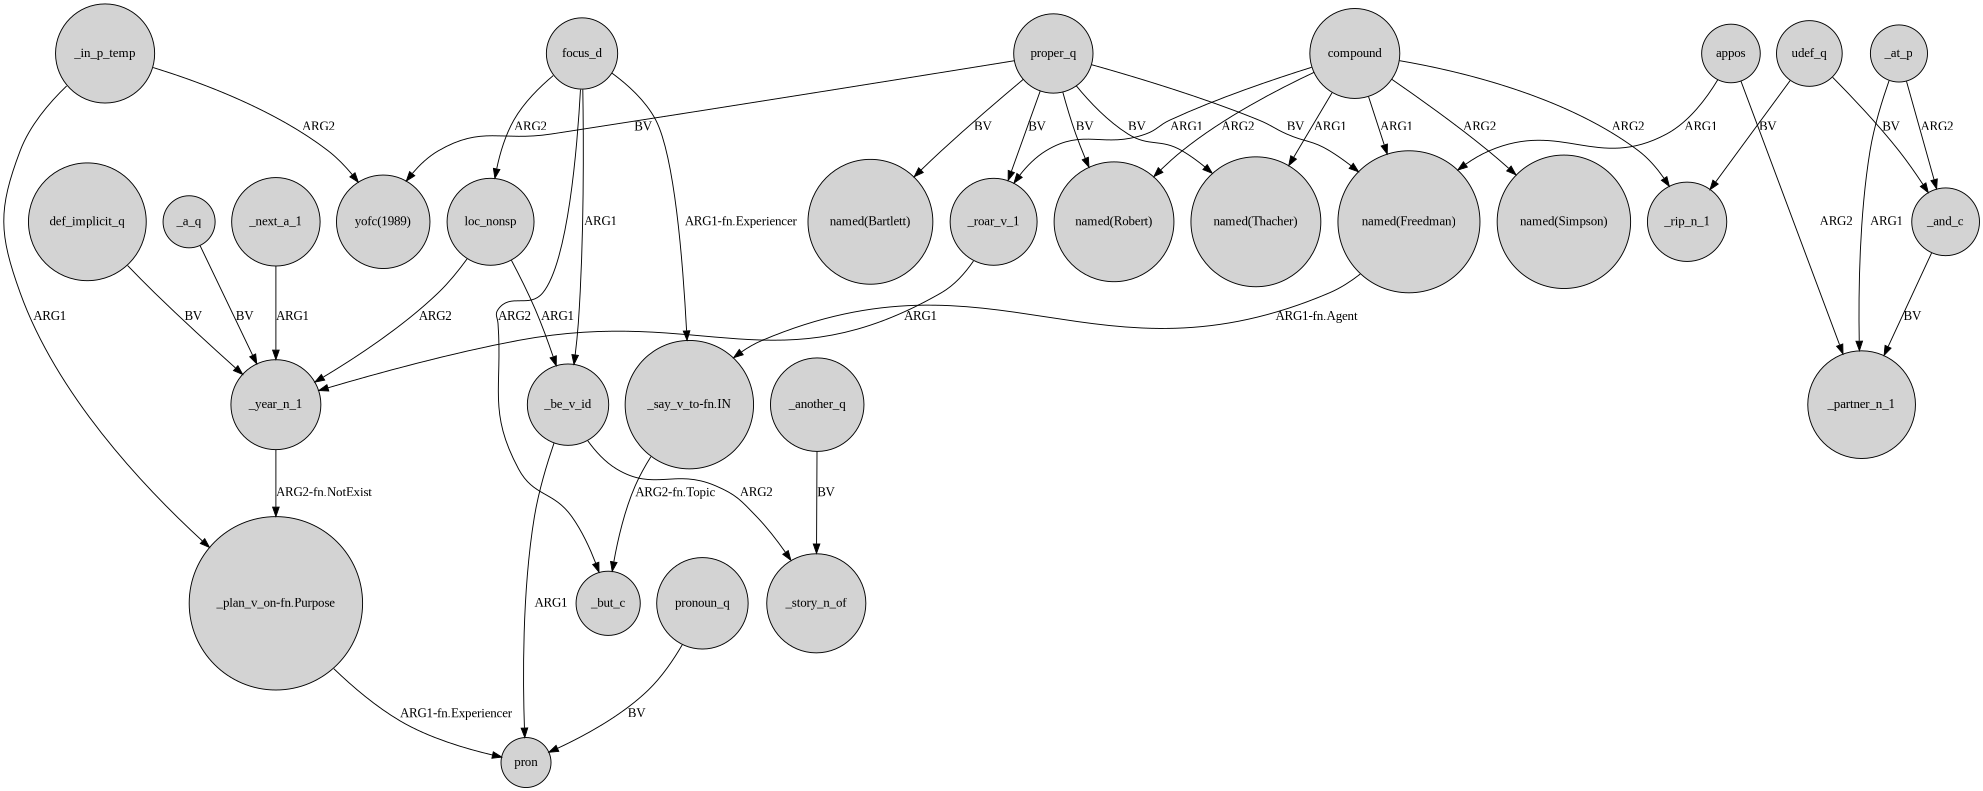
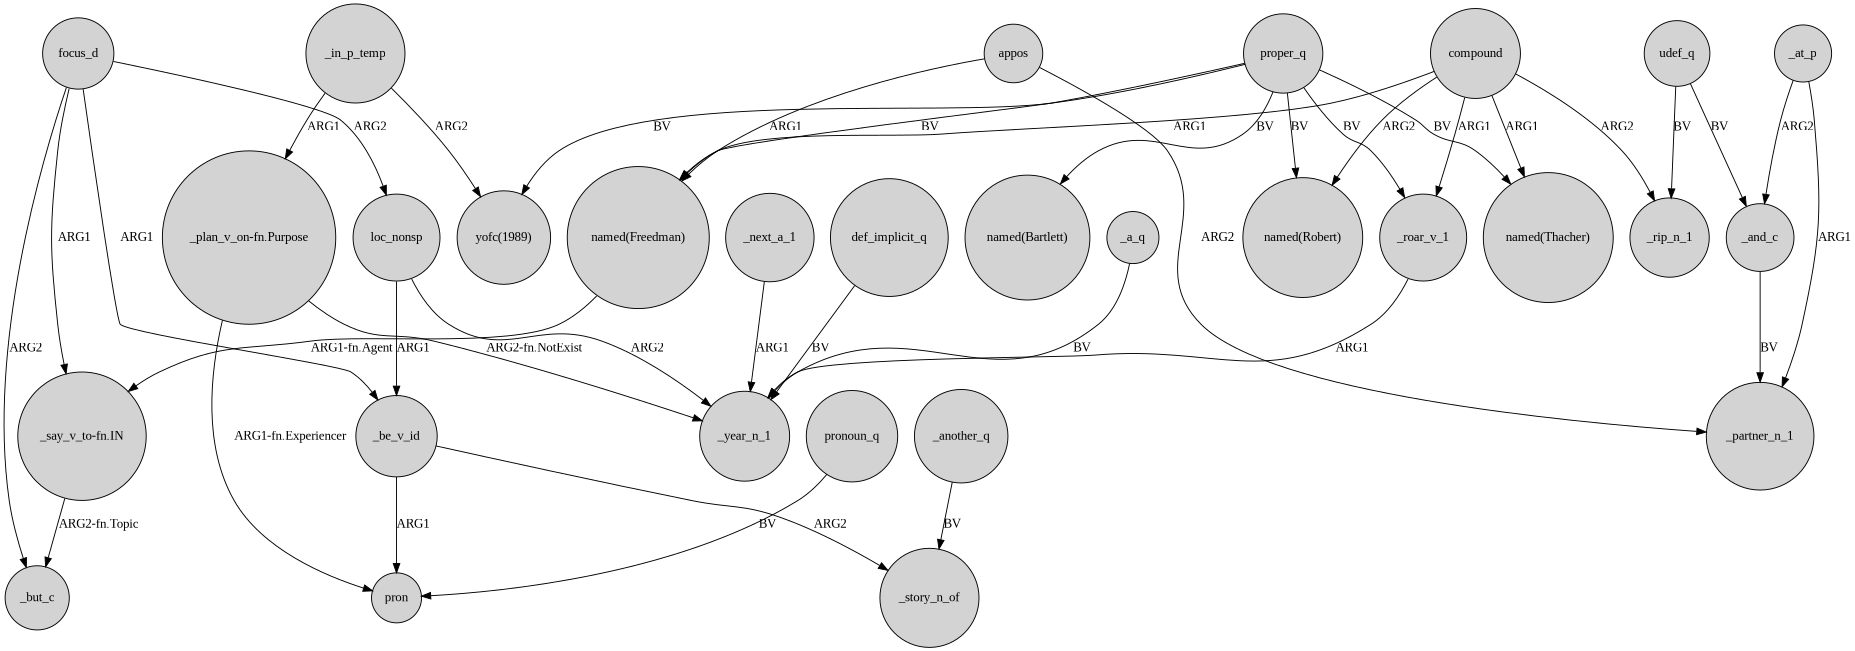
(741, 222) -> (75, 238)
(1564, 222) -> none
(276, 478) -> (500, 358)
